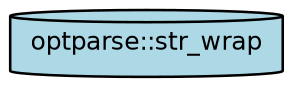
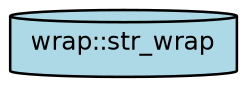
(146, 43) -> (124, 43)
